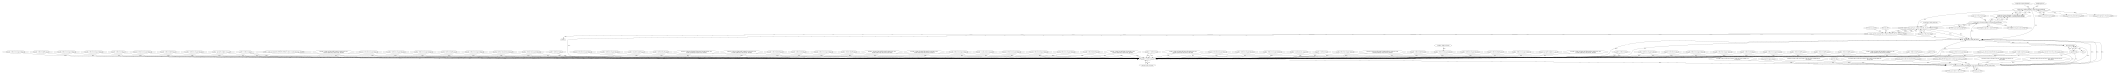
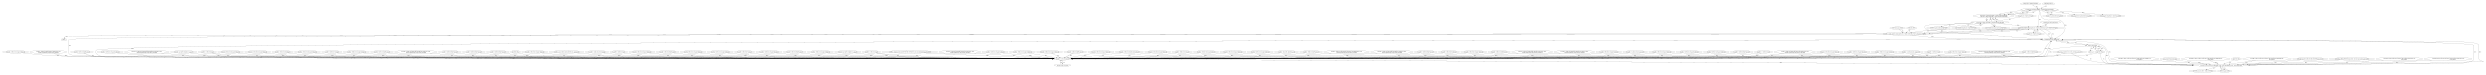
(1443, 48) -> (838, 58)
